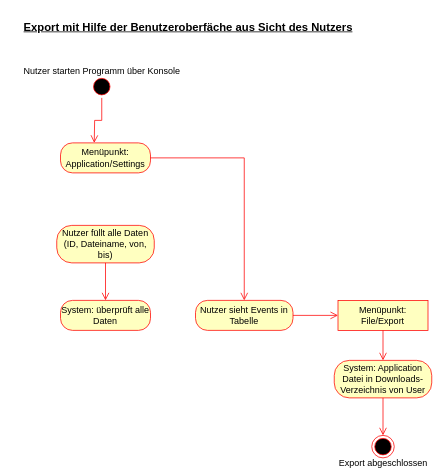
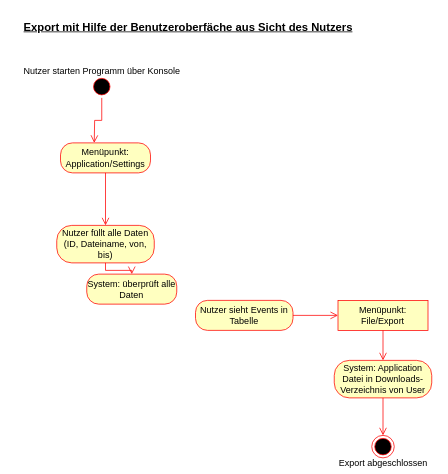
(244, 181) -> (105, 198)
(105, 315) -> (132, 289)
